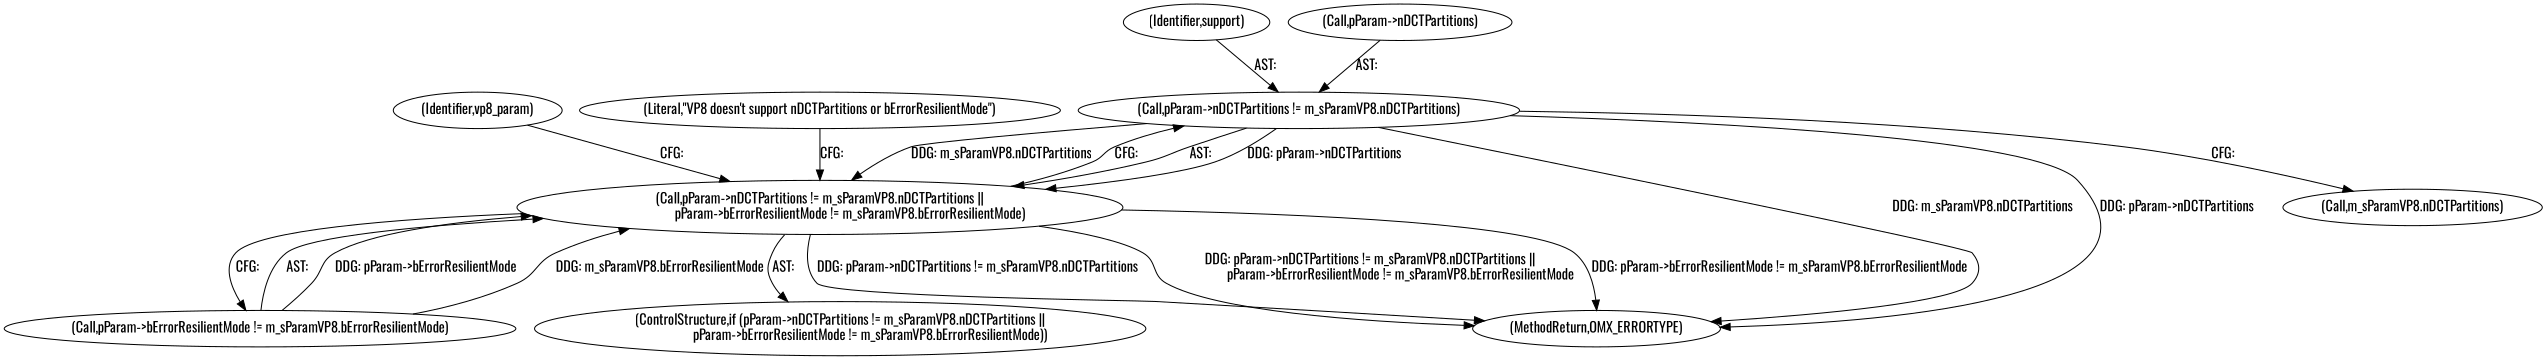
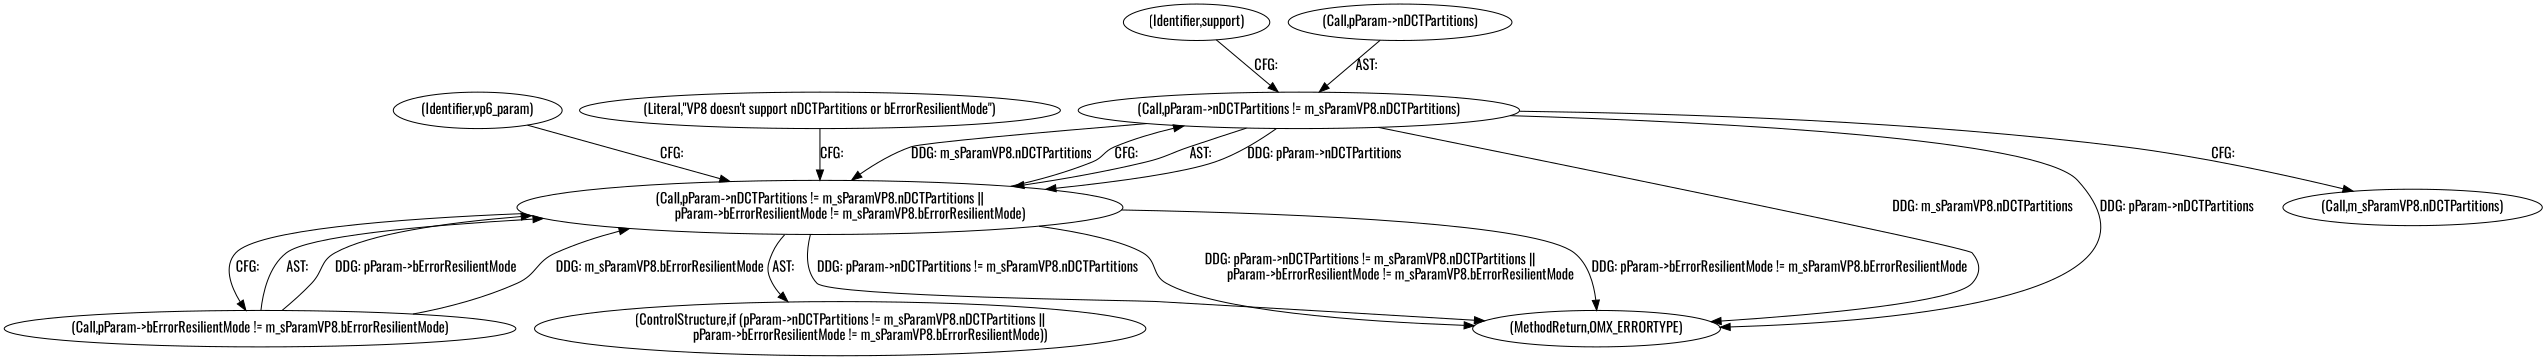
(1267, 66) -> (1268, 66)
(478, 110) -> (478, 110)
